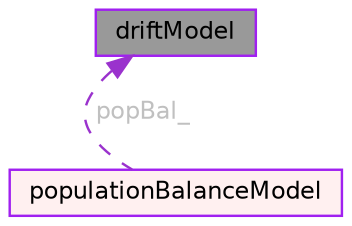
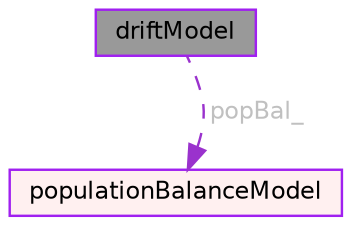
(87, 126) -> (203, 100)
